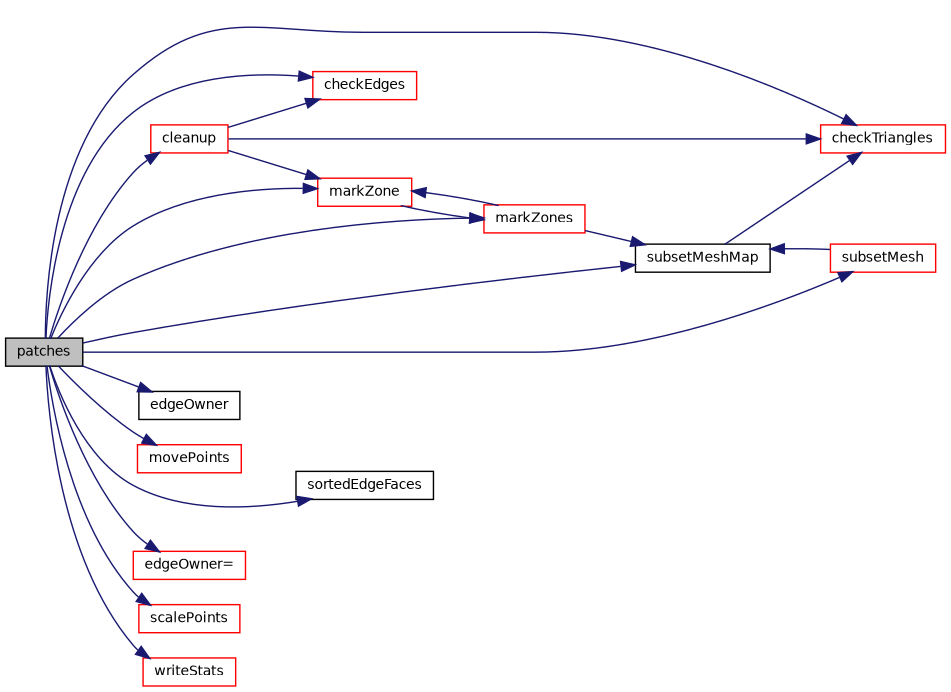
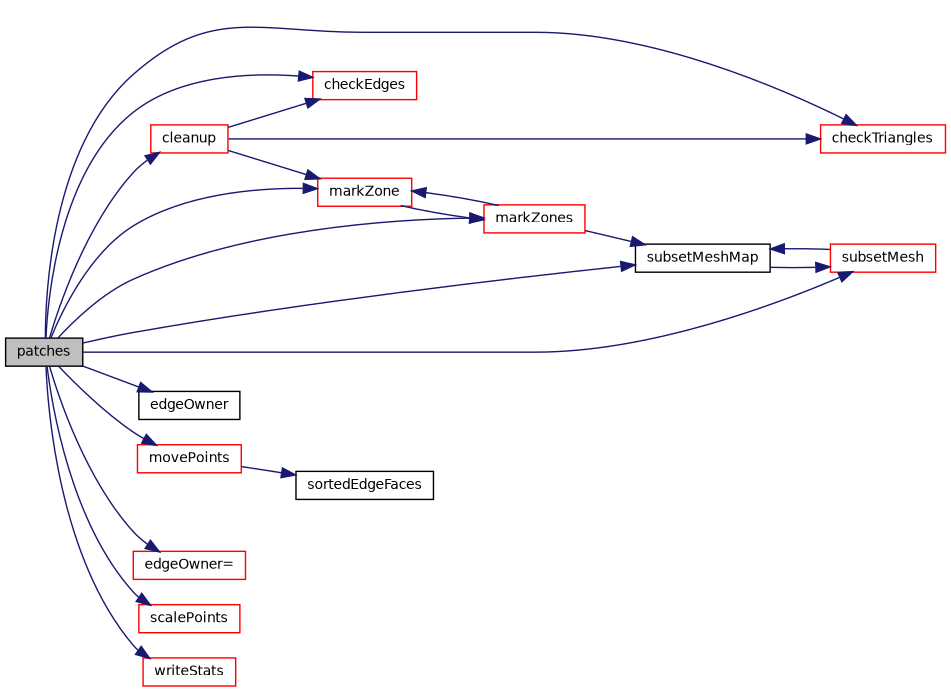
(787, 202) -> (793, 268)
(142, 489) -> (262, 470)
